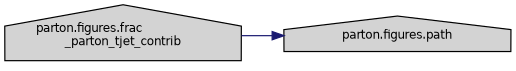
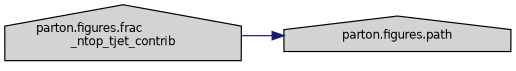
(123, 36) -> (123, 36)
